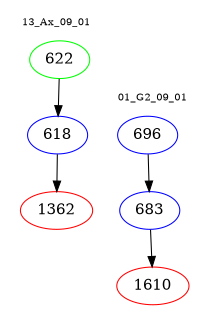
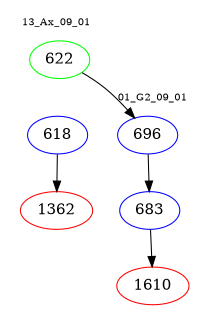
(59, 92) -> (115, 97)
